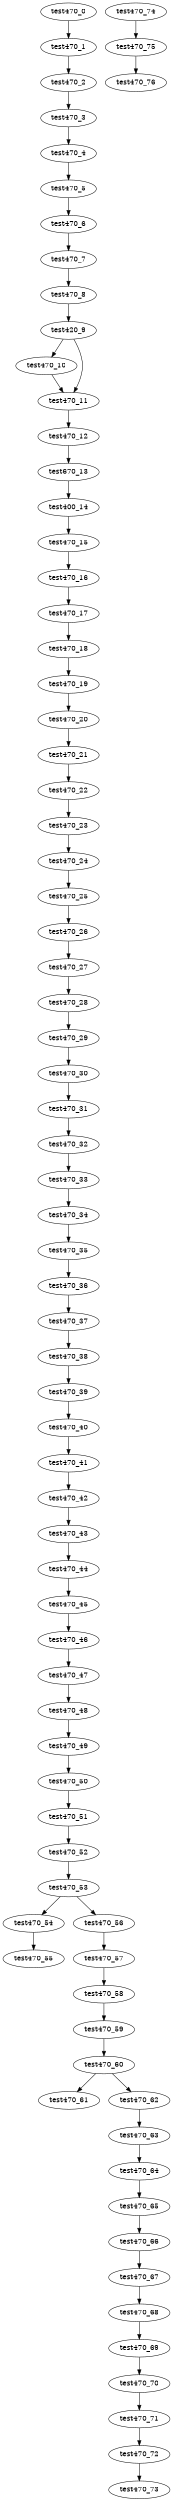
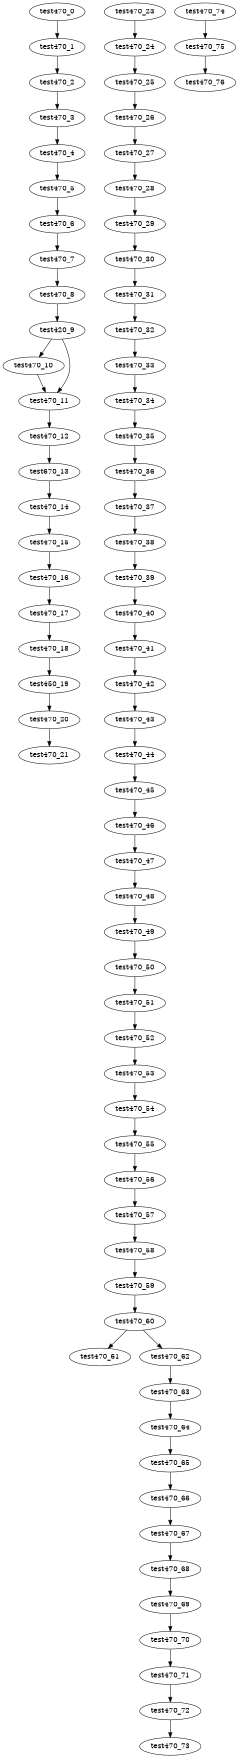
(69, 507) -> (49, 507)
(69, 684) -> (49, 684)
(69, 791) -> none
(84, 1904) -> (135, 1160)
